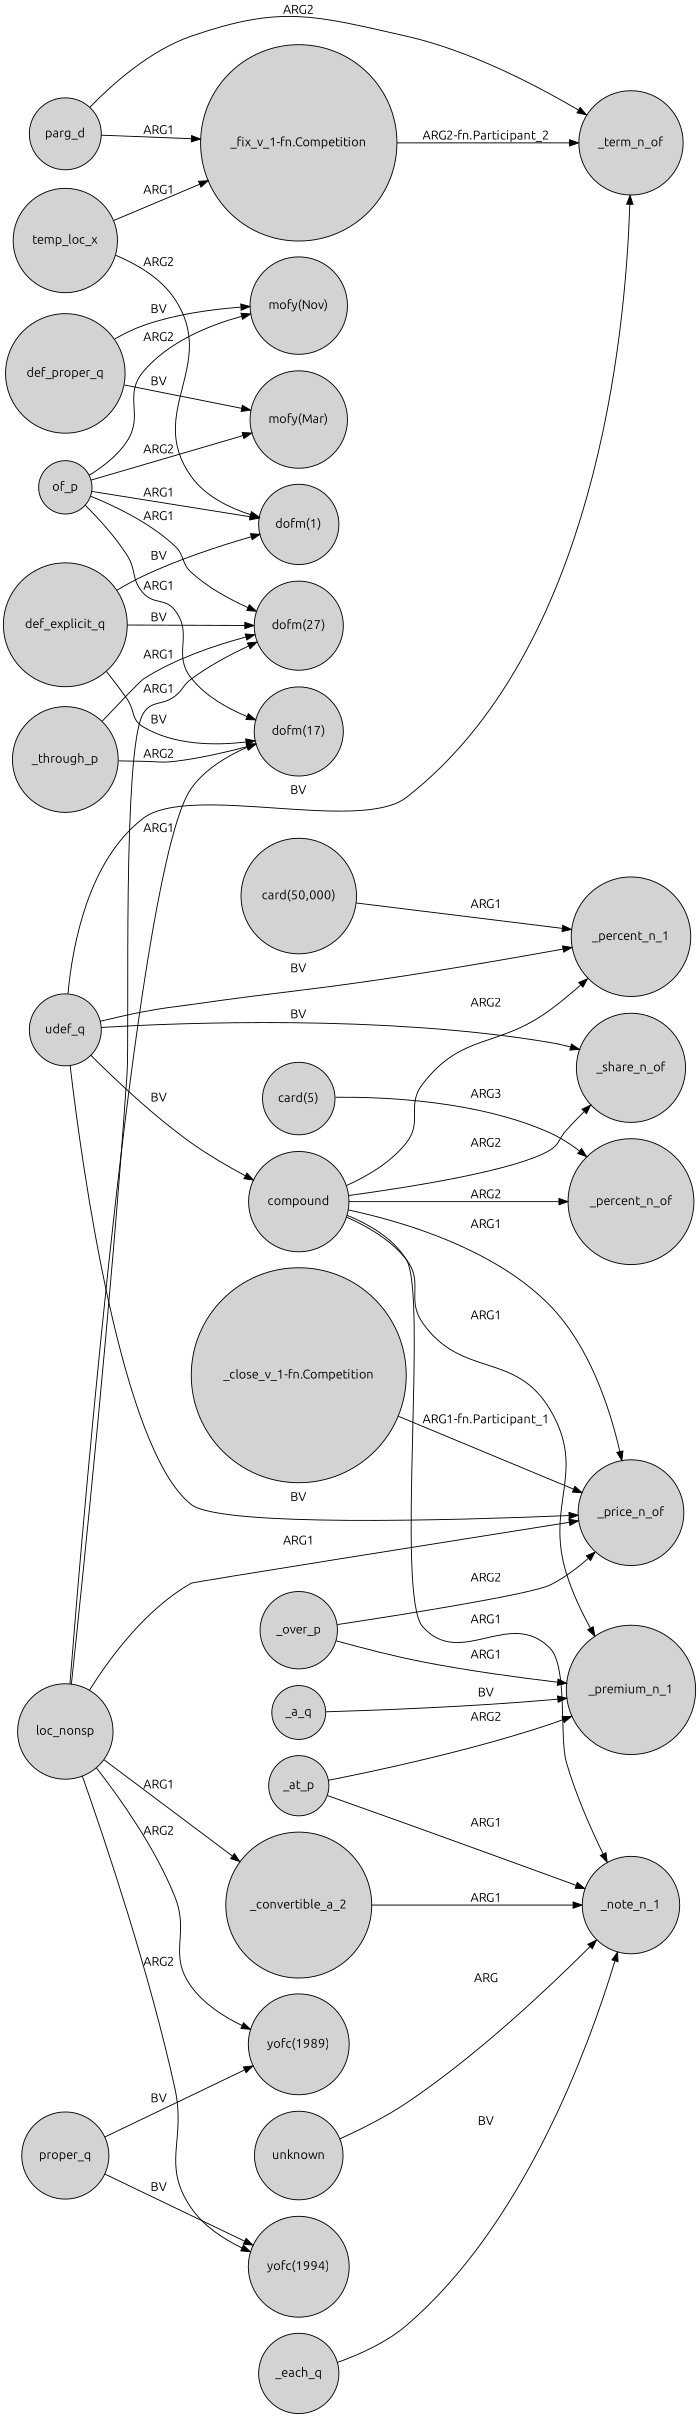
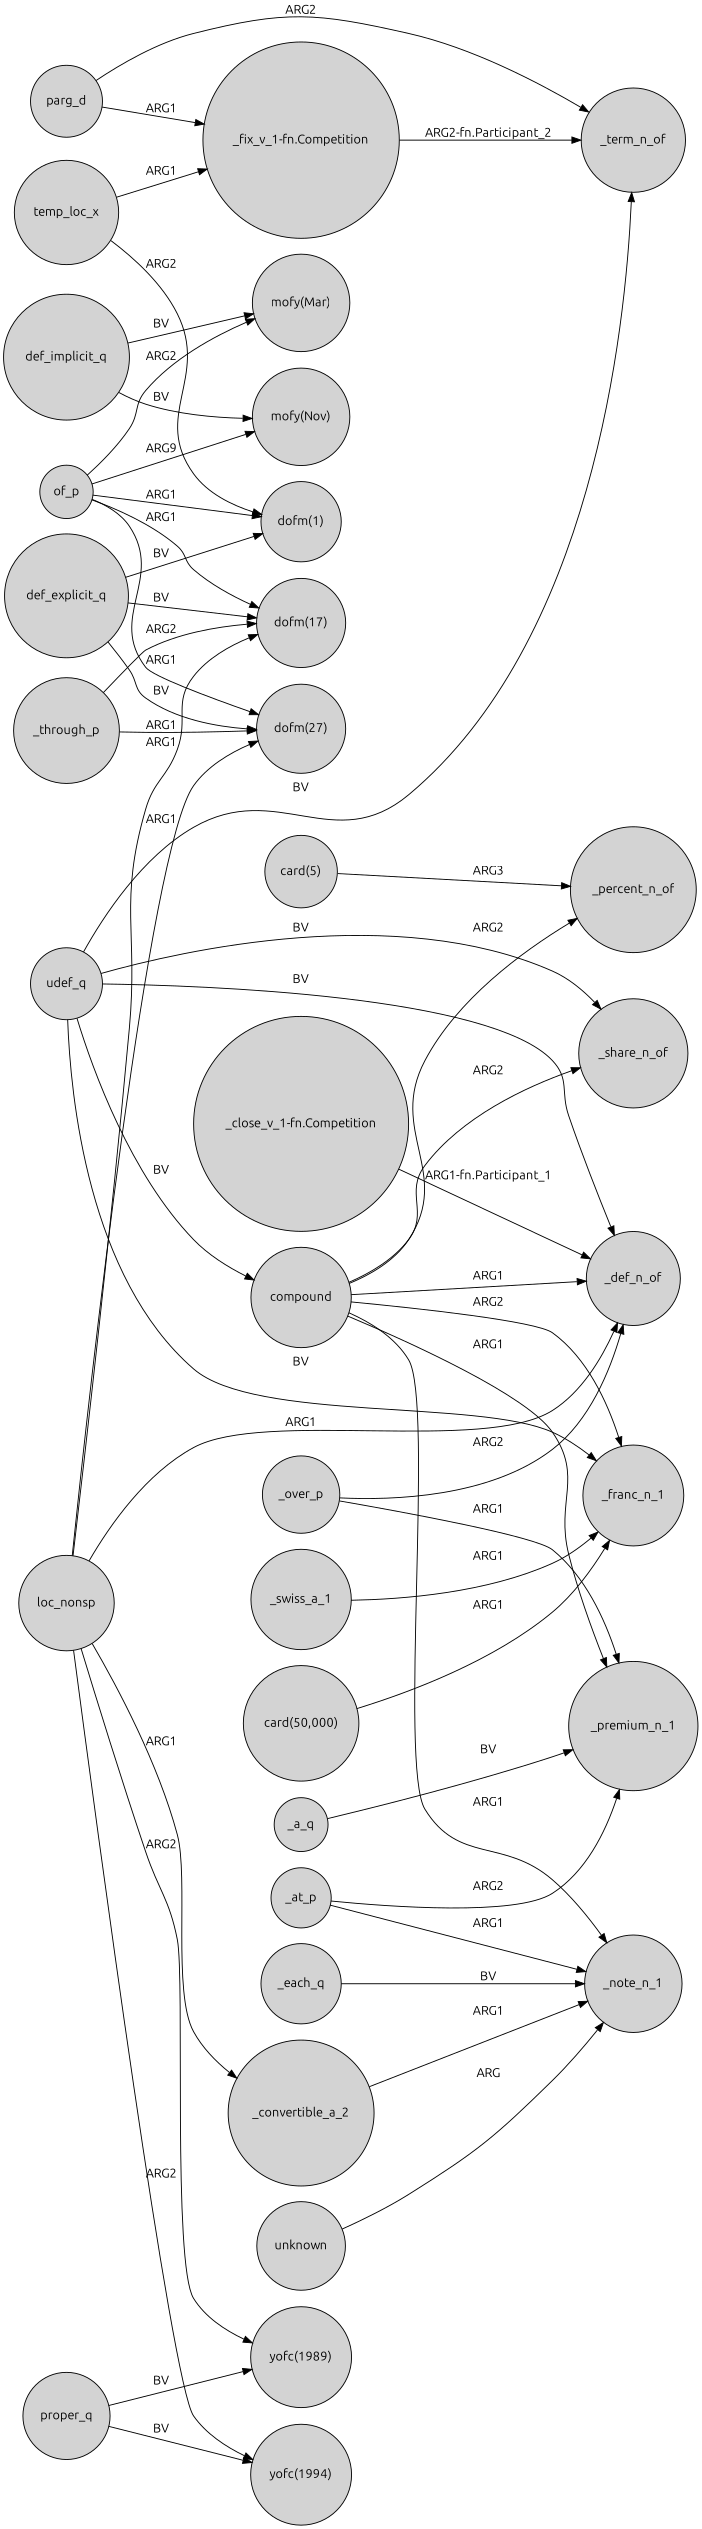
(159, 338) -> (161, 449)
(65, 373) -> (66, 357)
(631, 937) -> (633, 1495)
(631, 1513) -> (633, 1278)
none -> (301, 1599)
